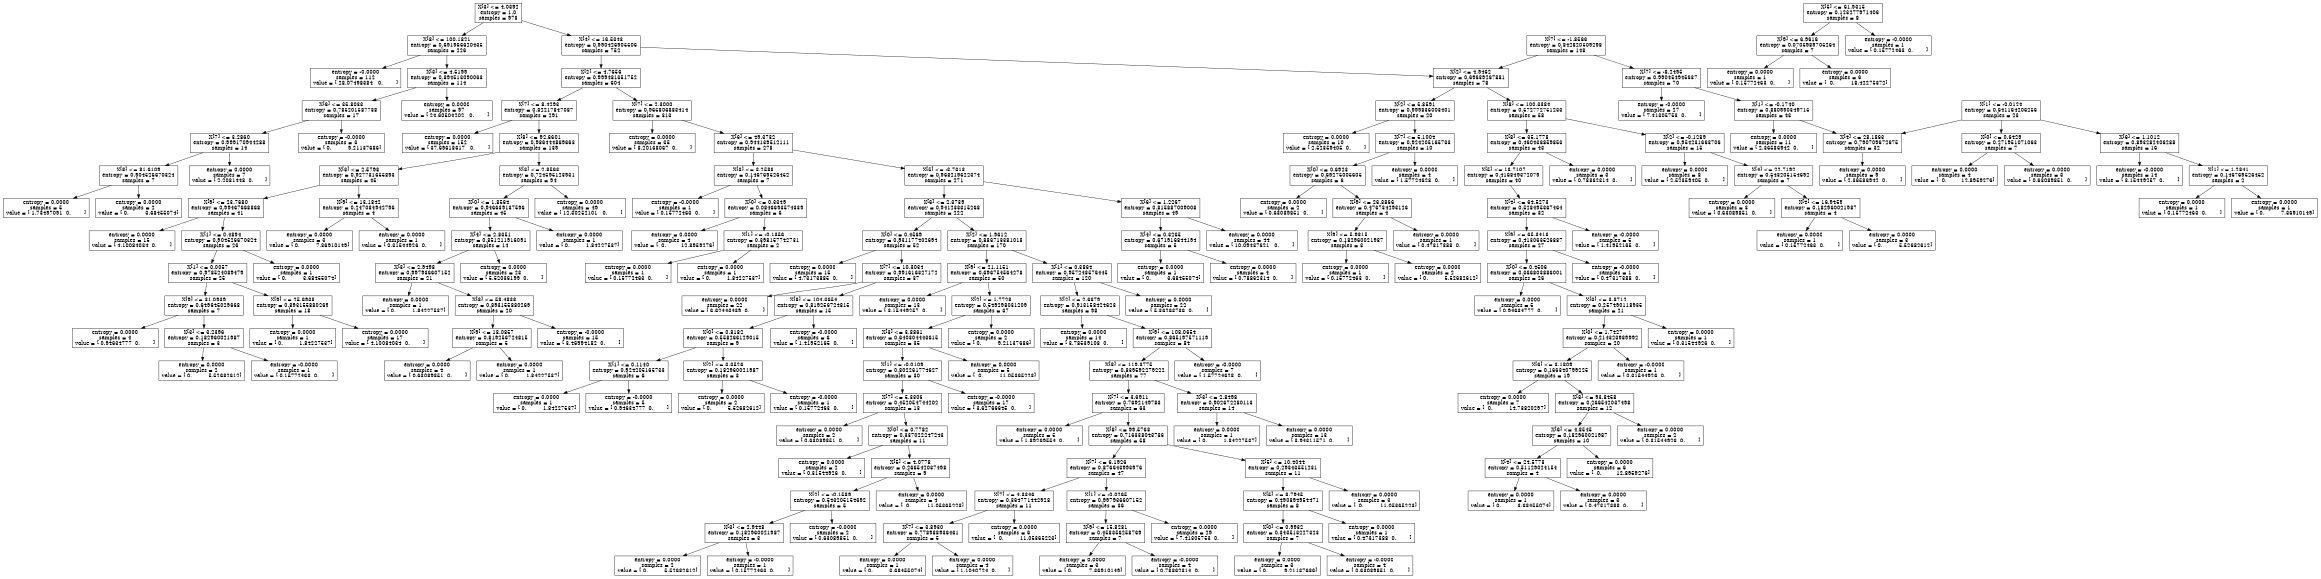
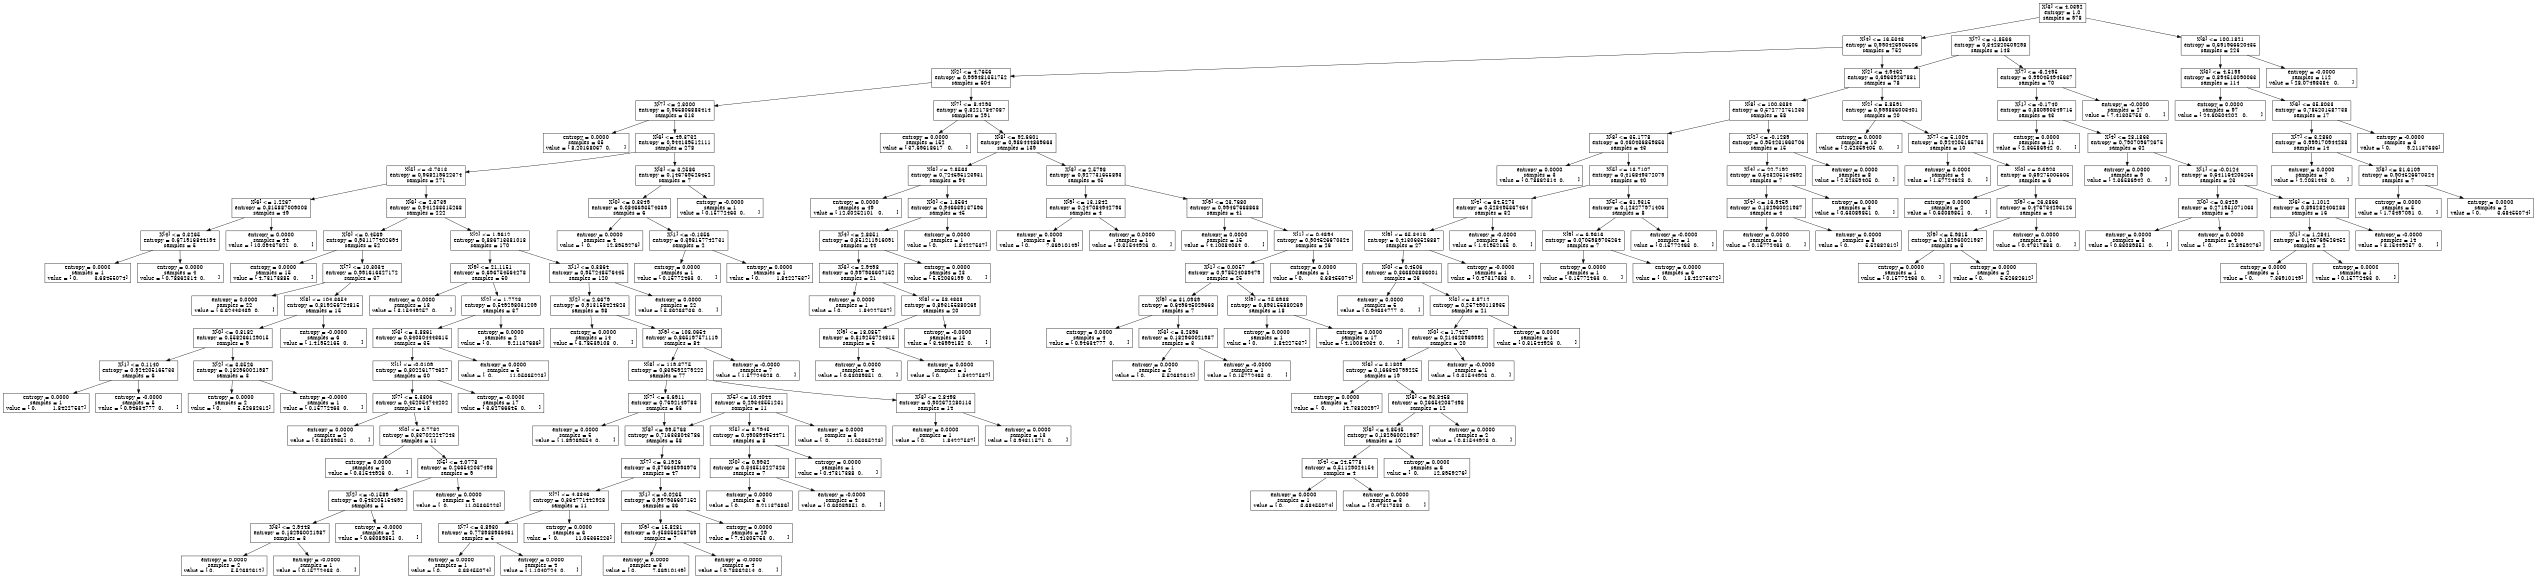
(1934, 126) -> (2171, 159)
none -> (1629, 190)
(491, 241) -> (859, 241)
(1205, 452) -> (709, 419)
